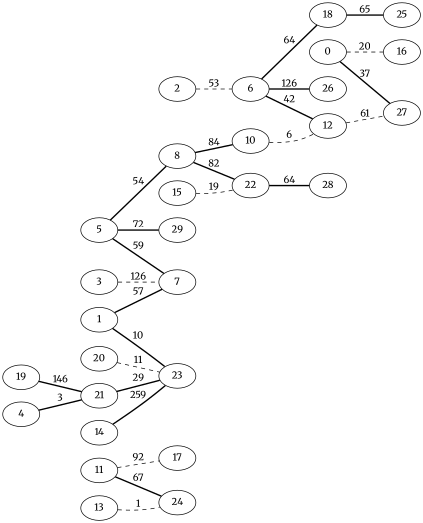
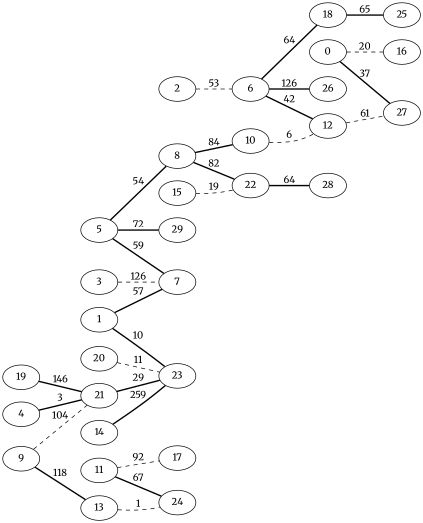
none -> (21, 459)
